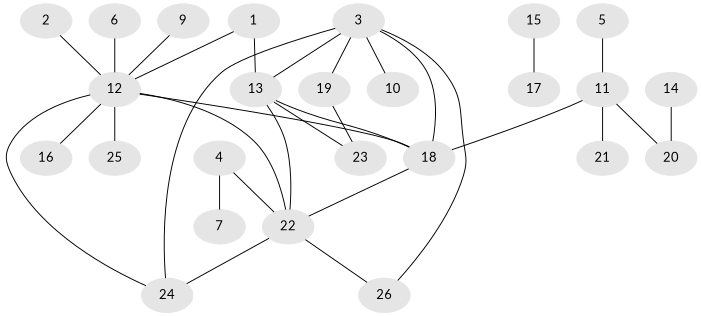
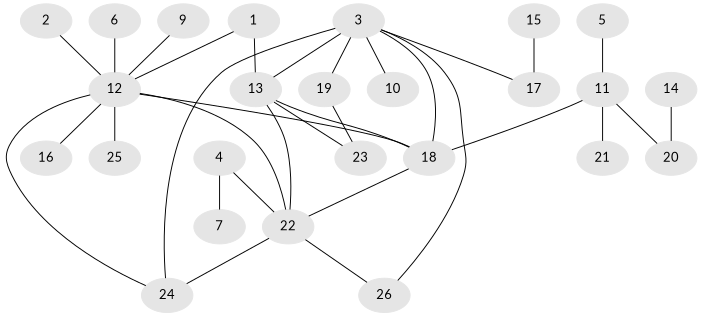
none -> (447, 54)
